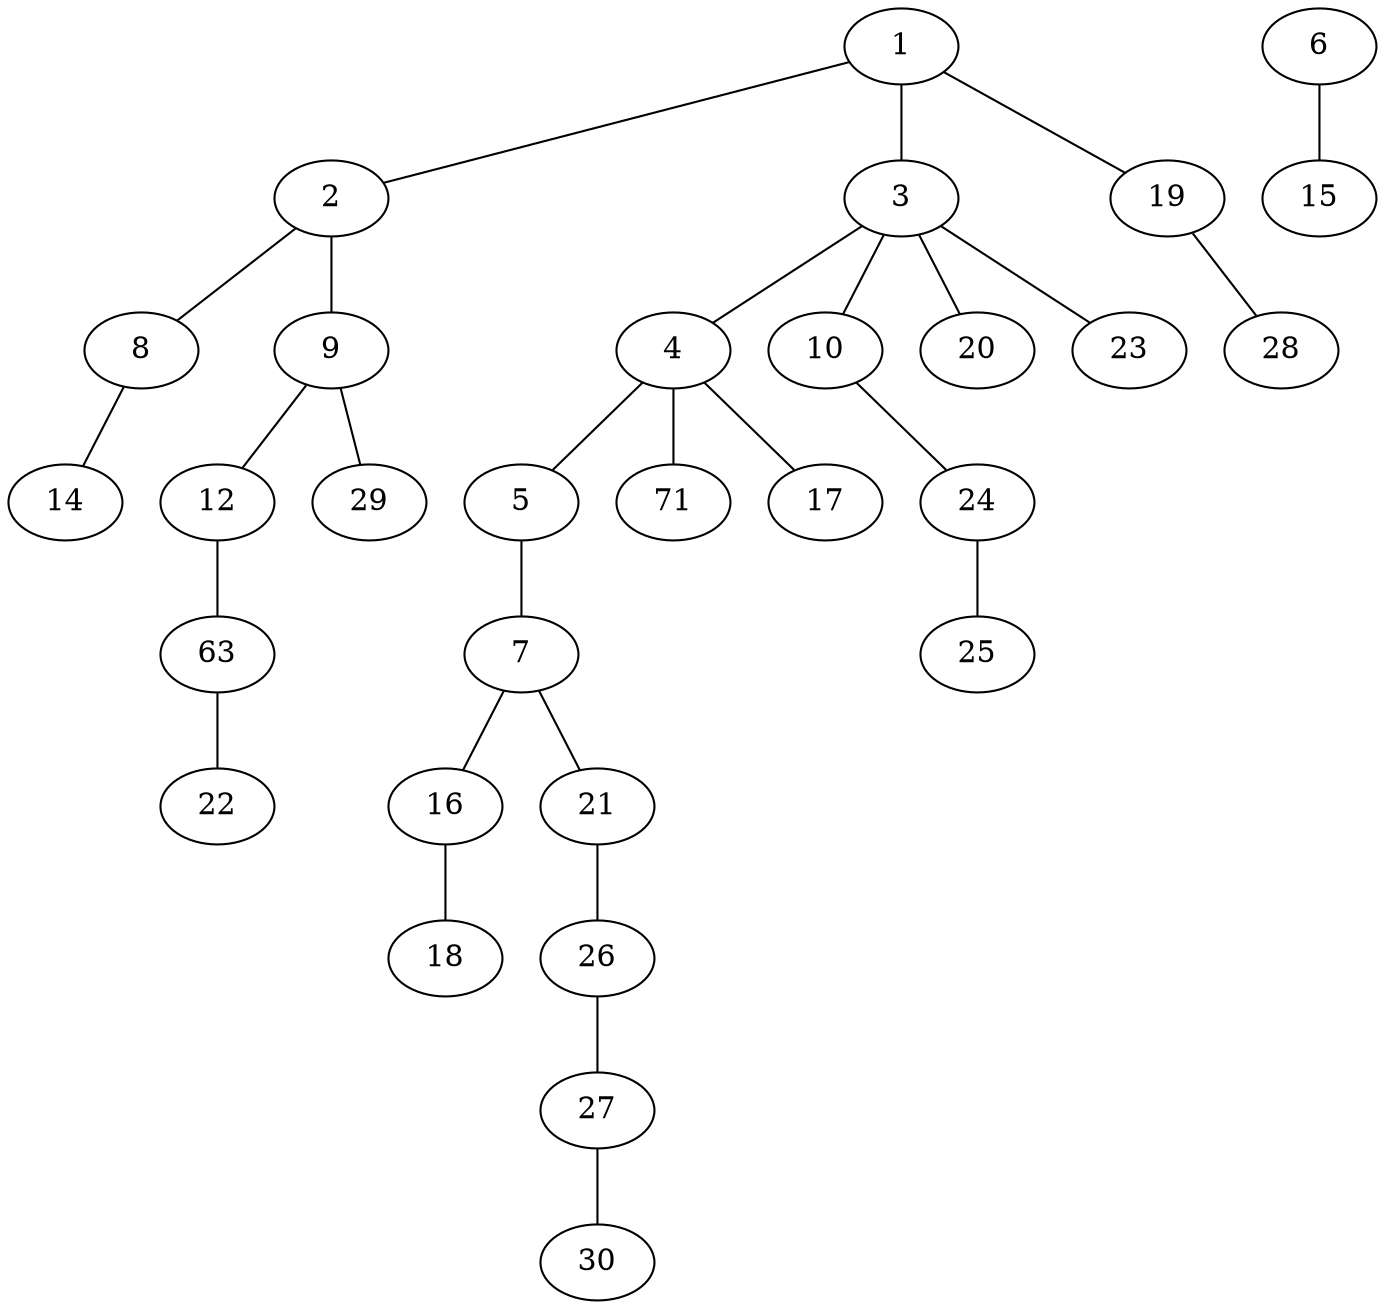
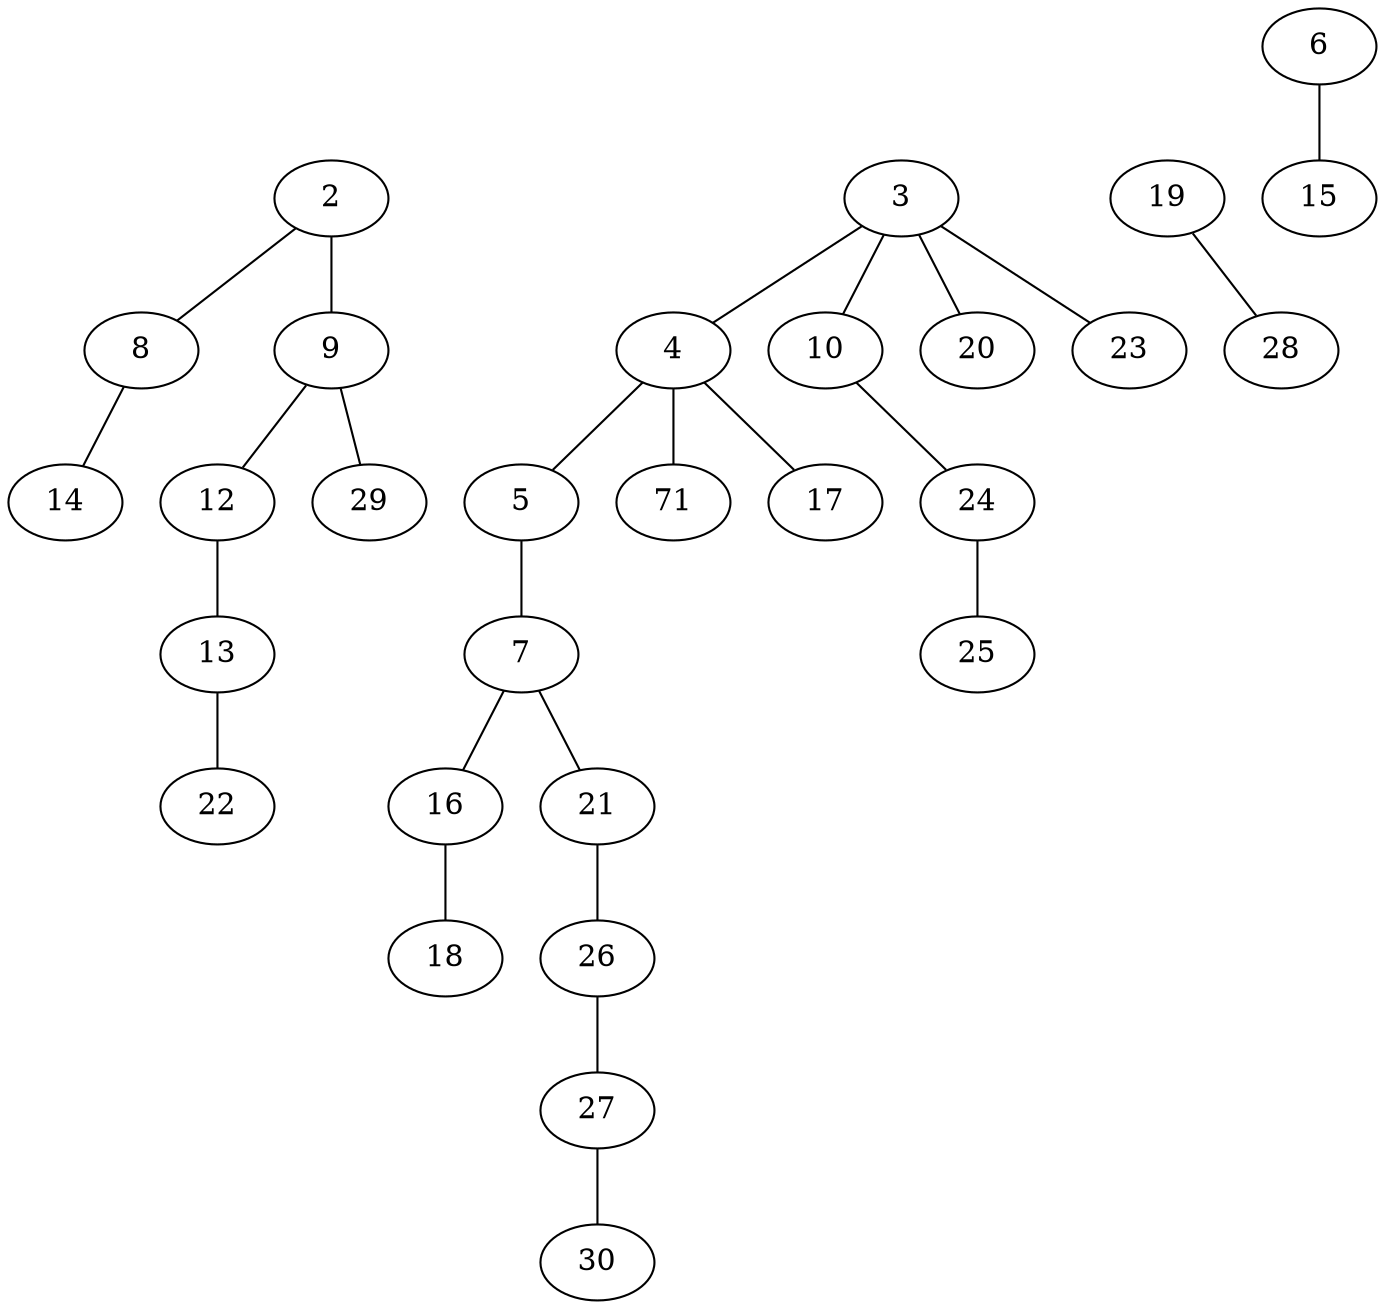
(901, 46) -> none
(217, 654) -> (217, 654)
